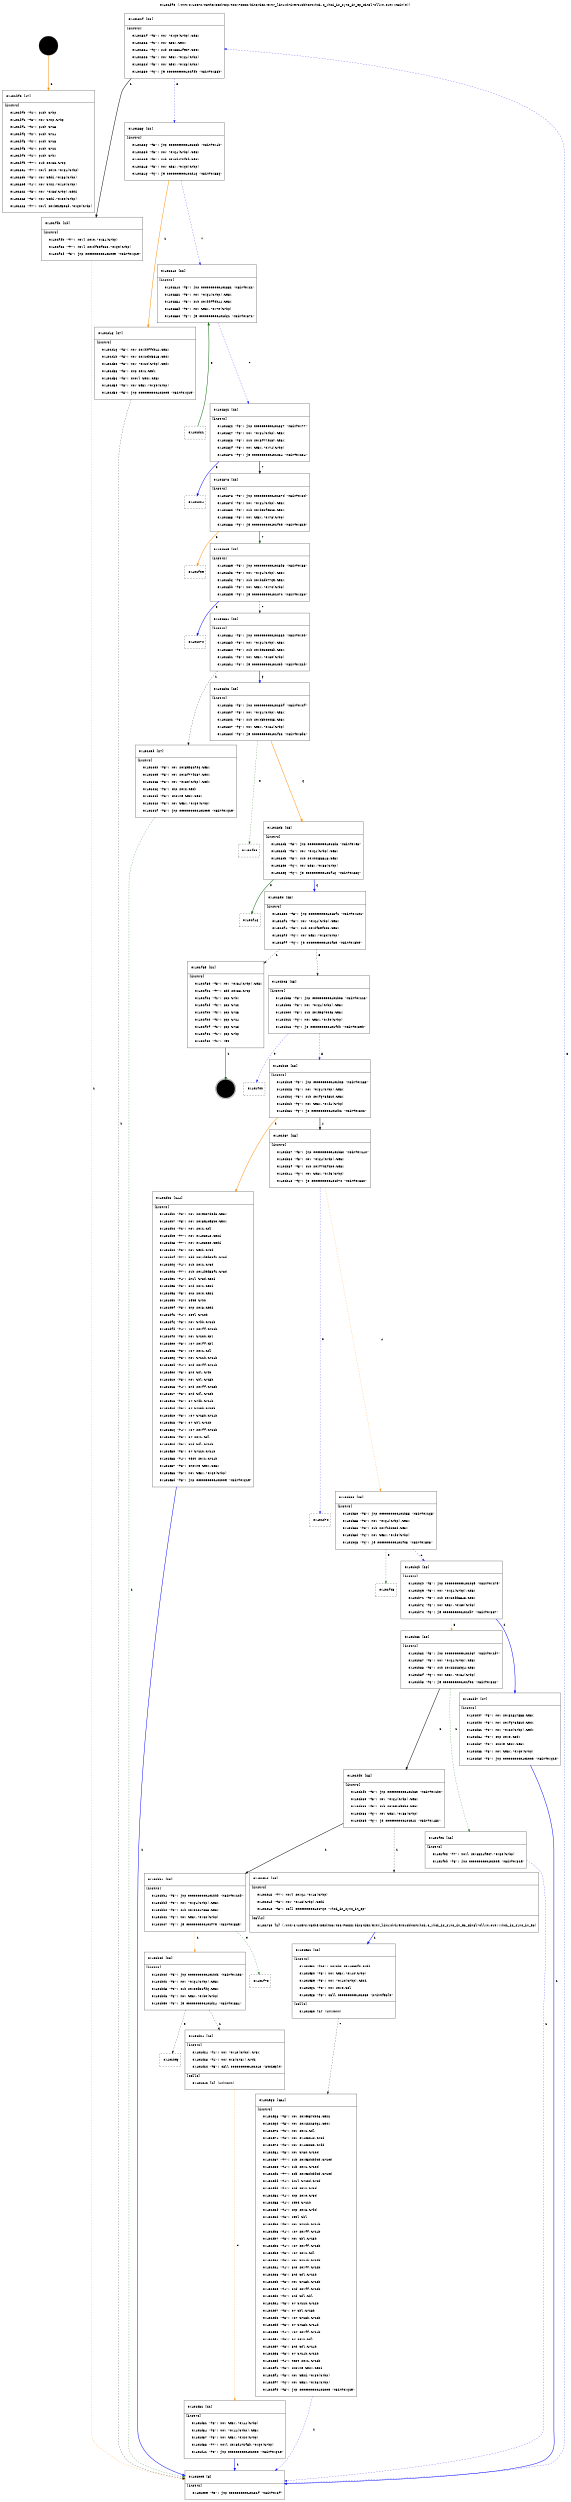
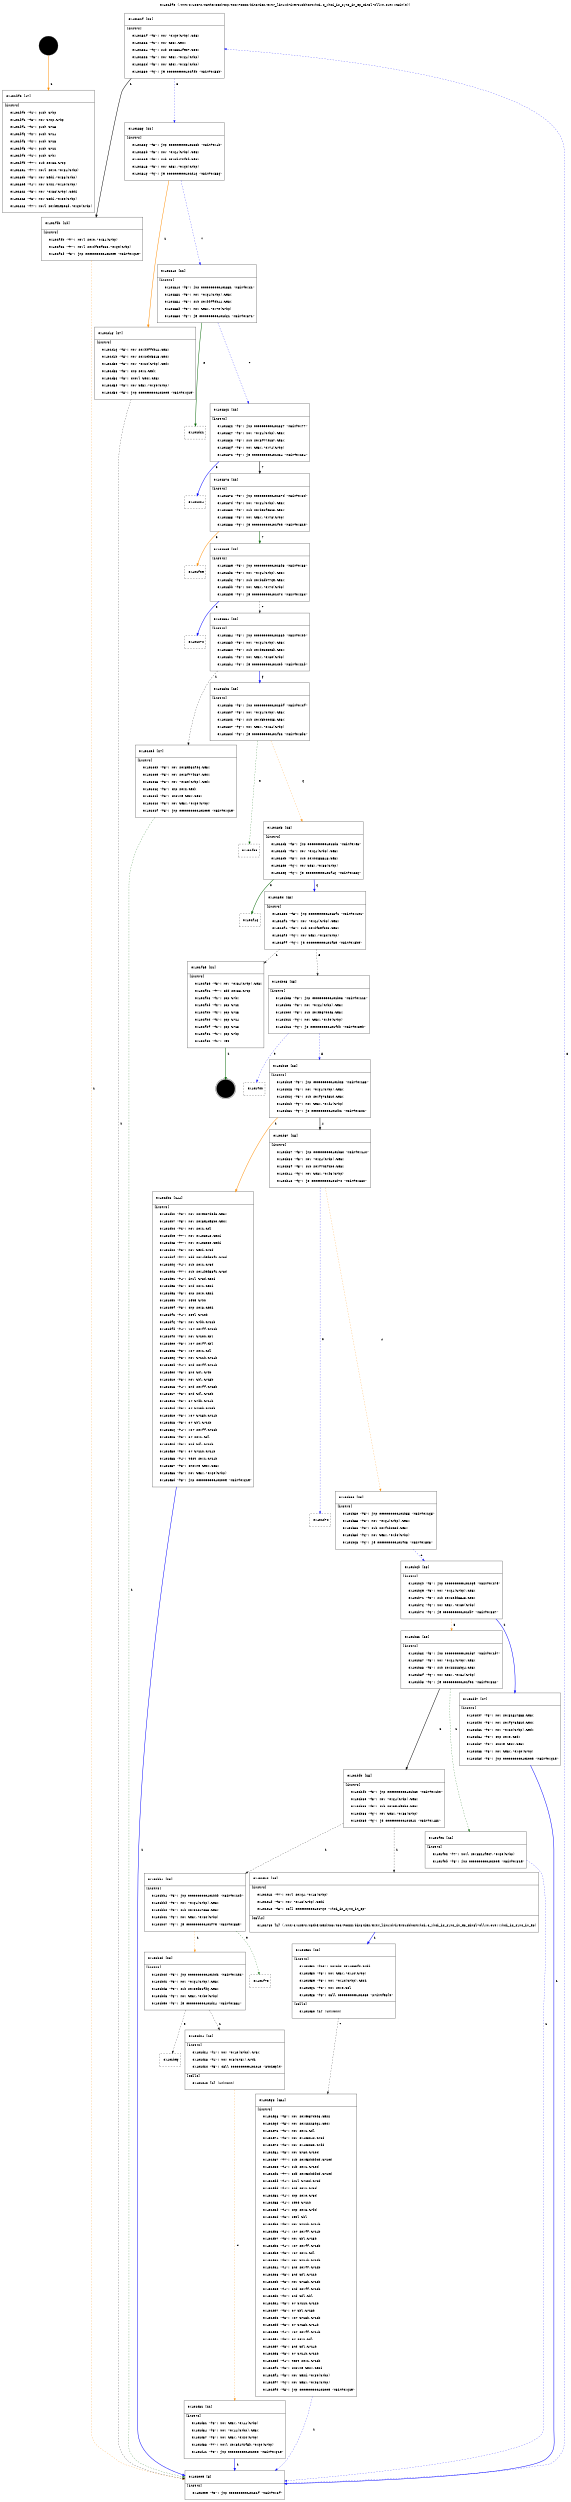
(208, 376) -> (198, 373)
(286, 780) -> (286, 780)
(386, 1590) -> none
(295, 1847) -> (295, 1847)
